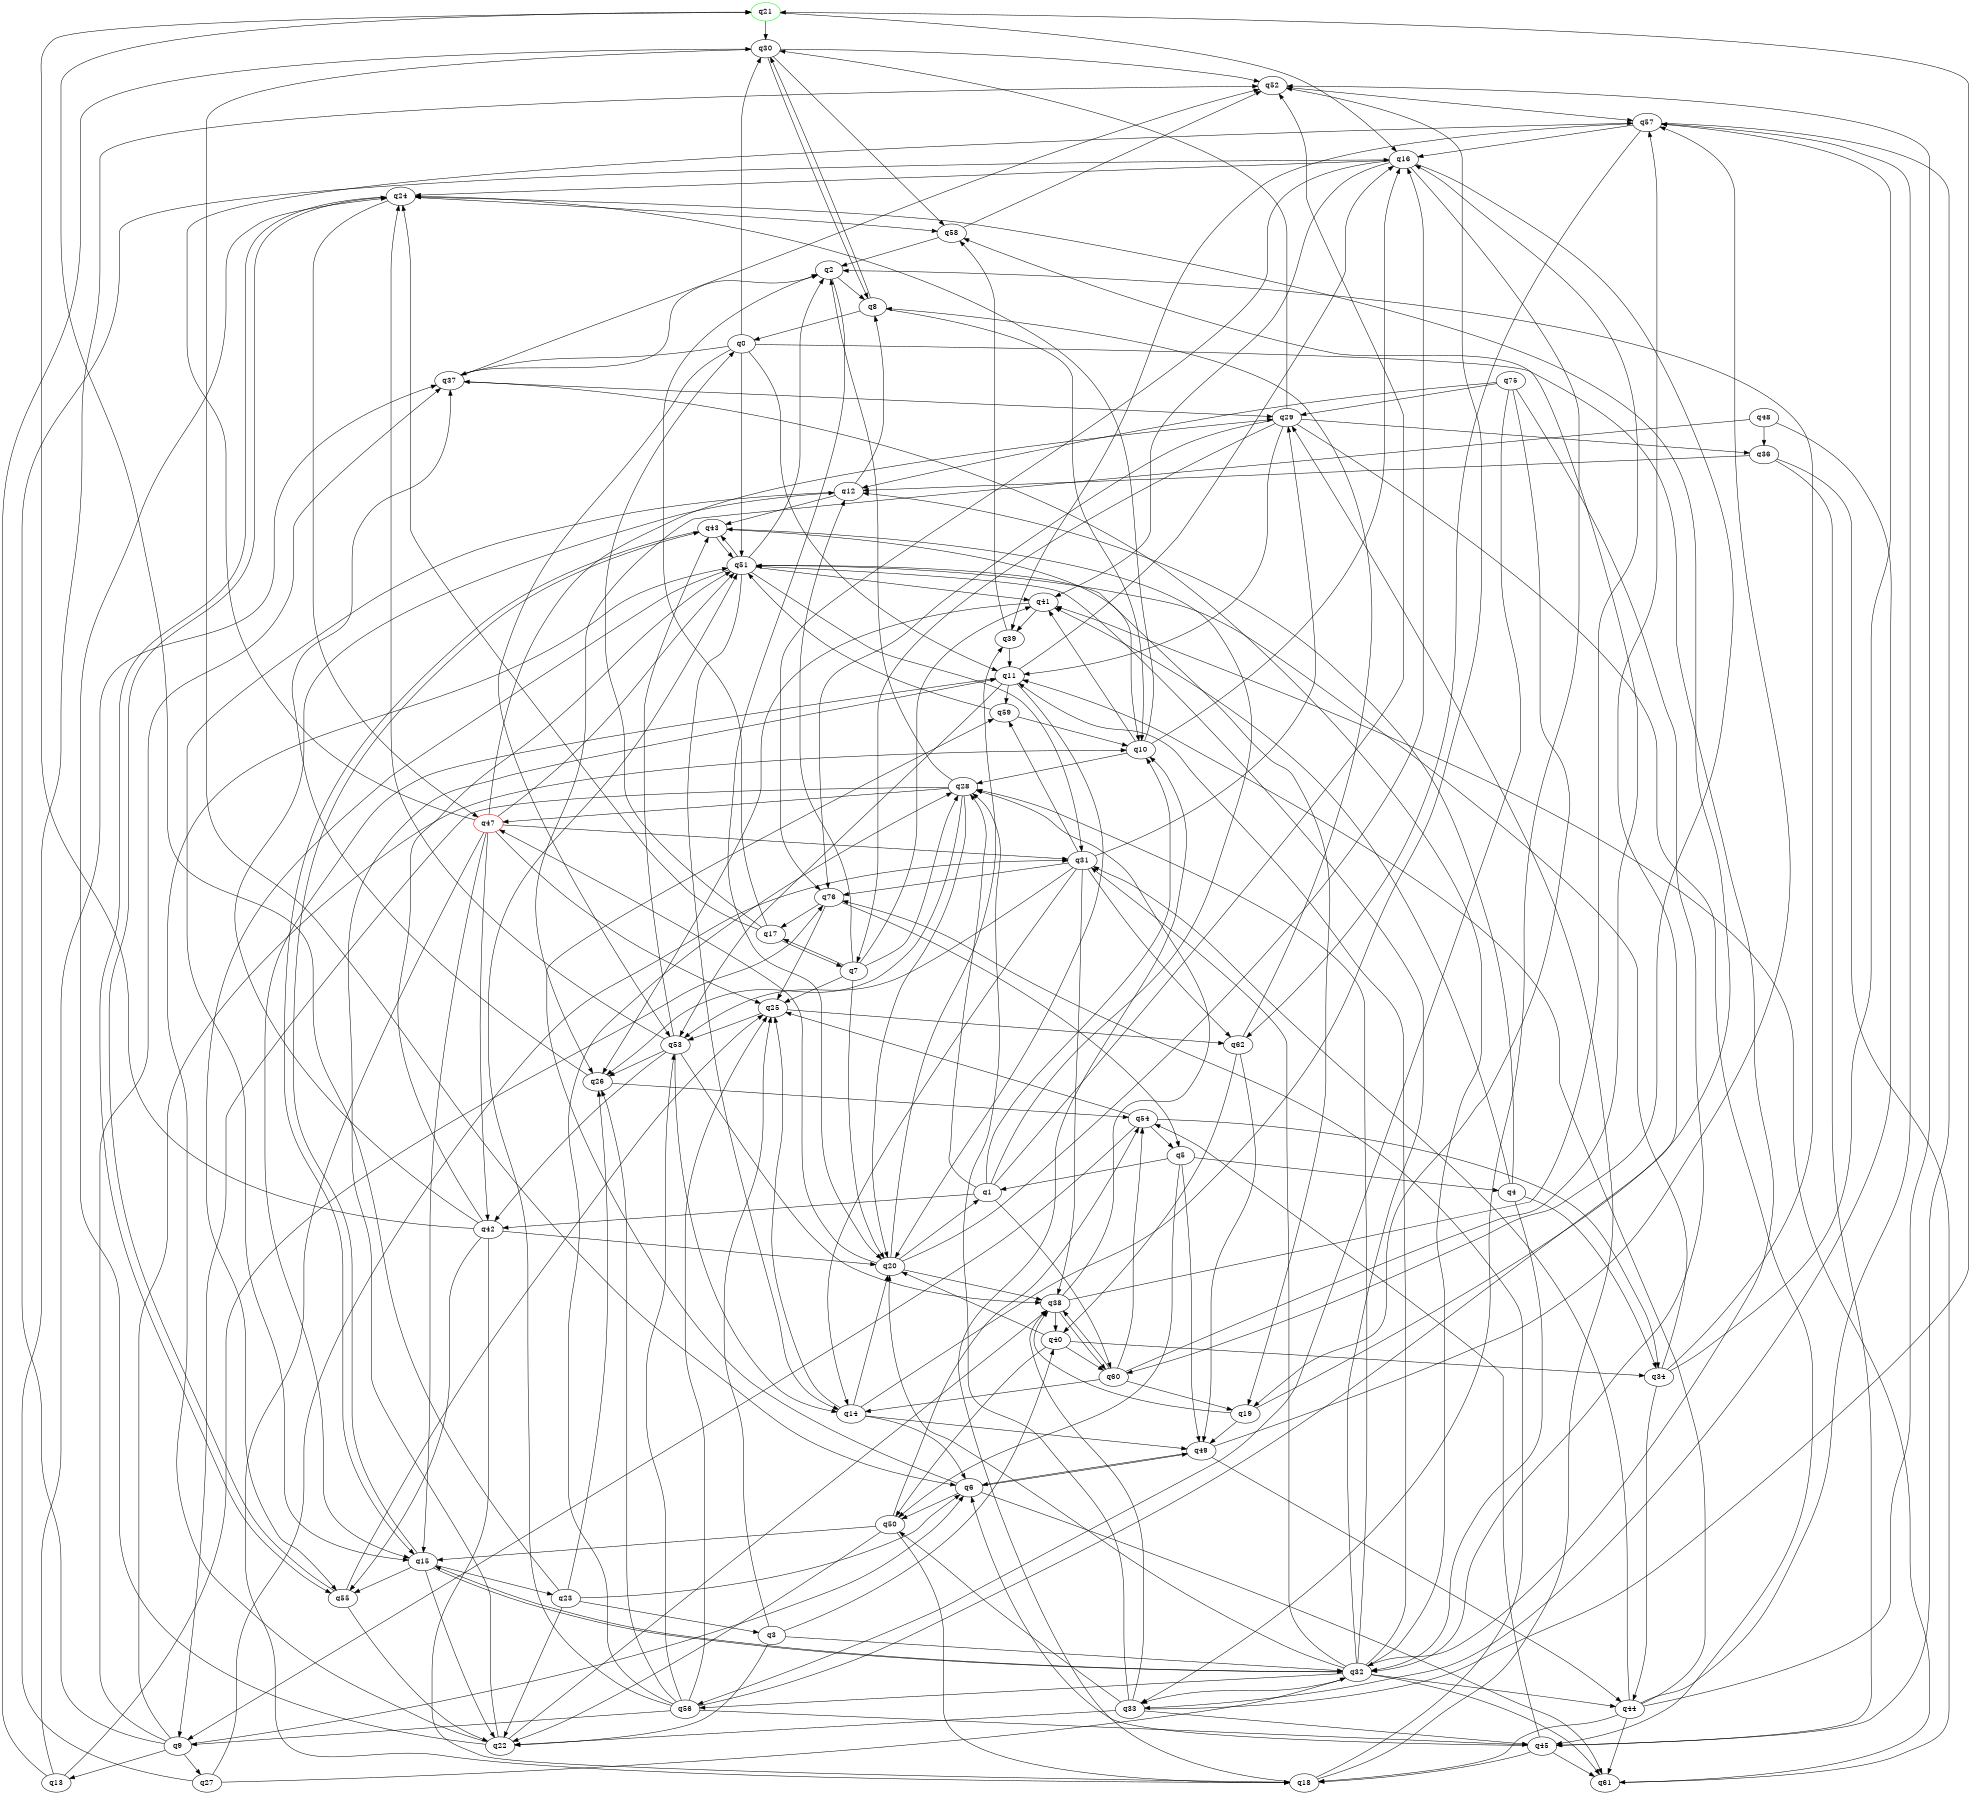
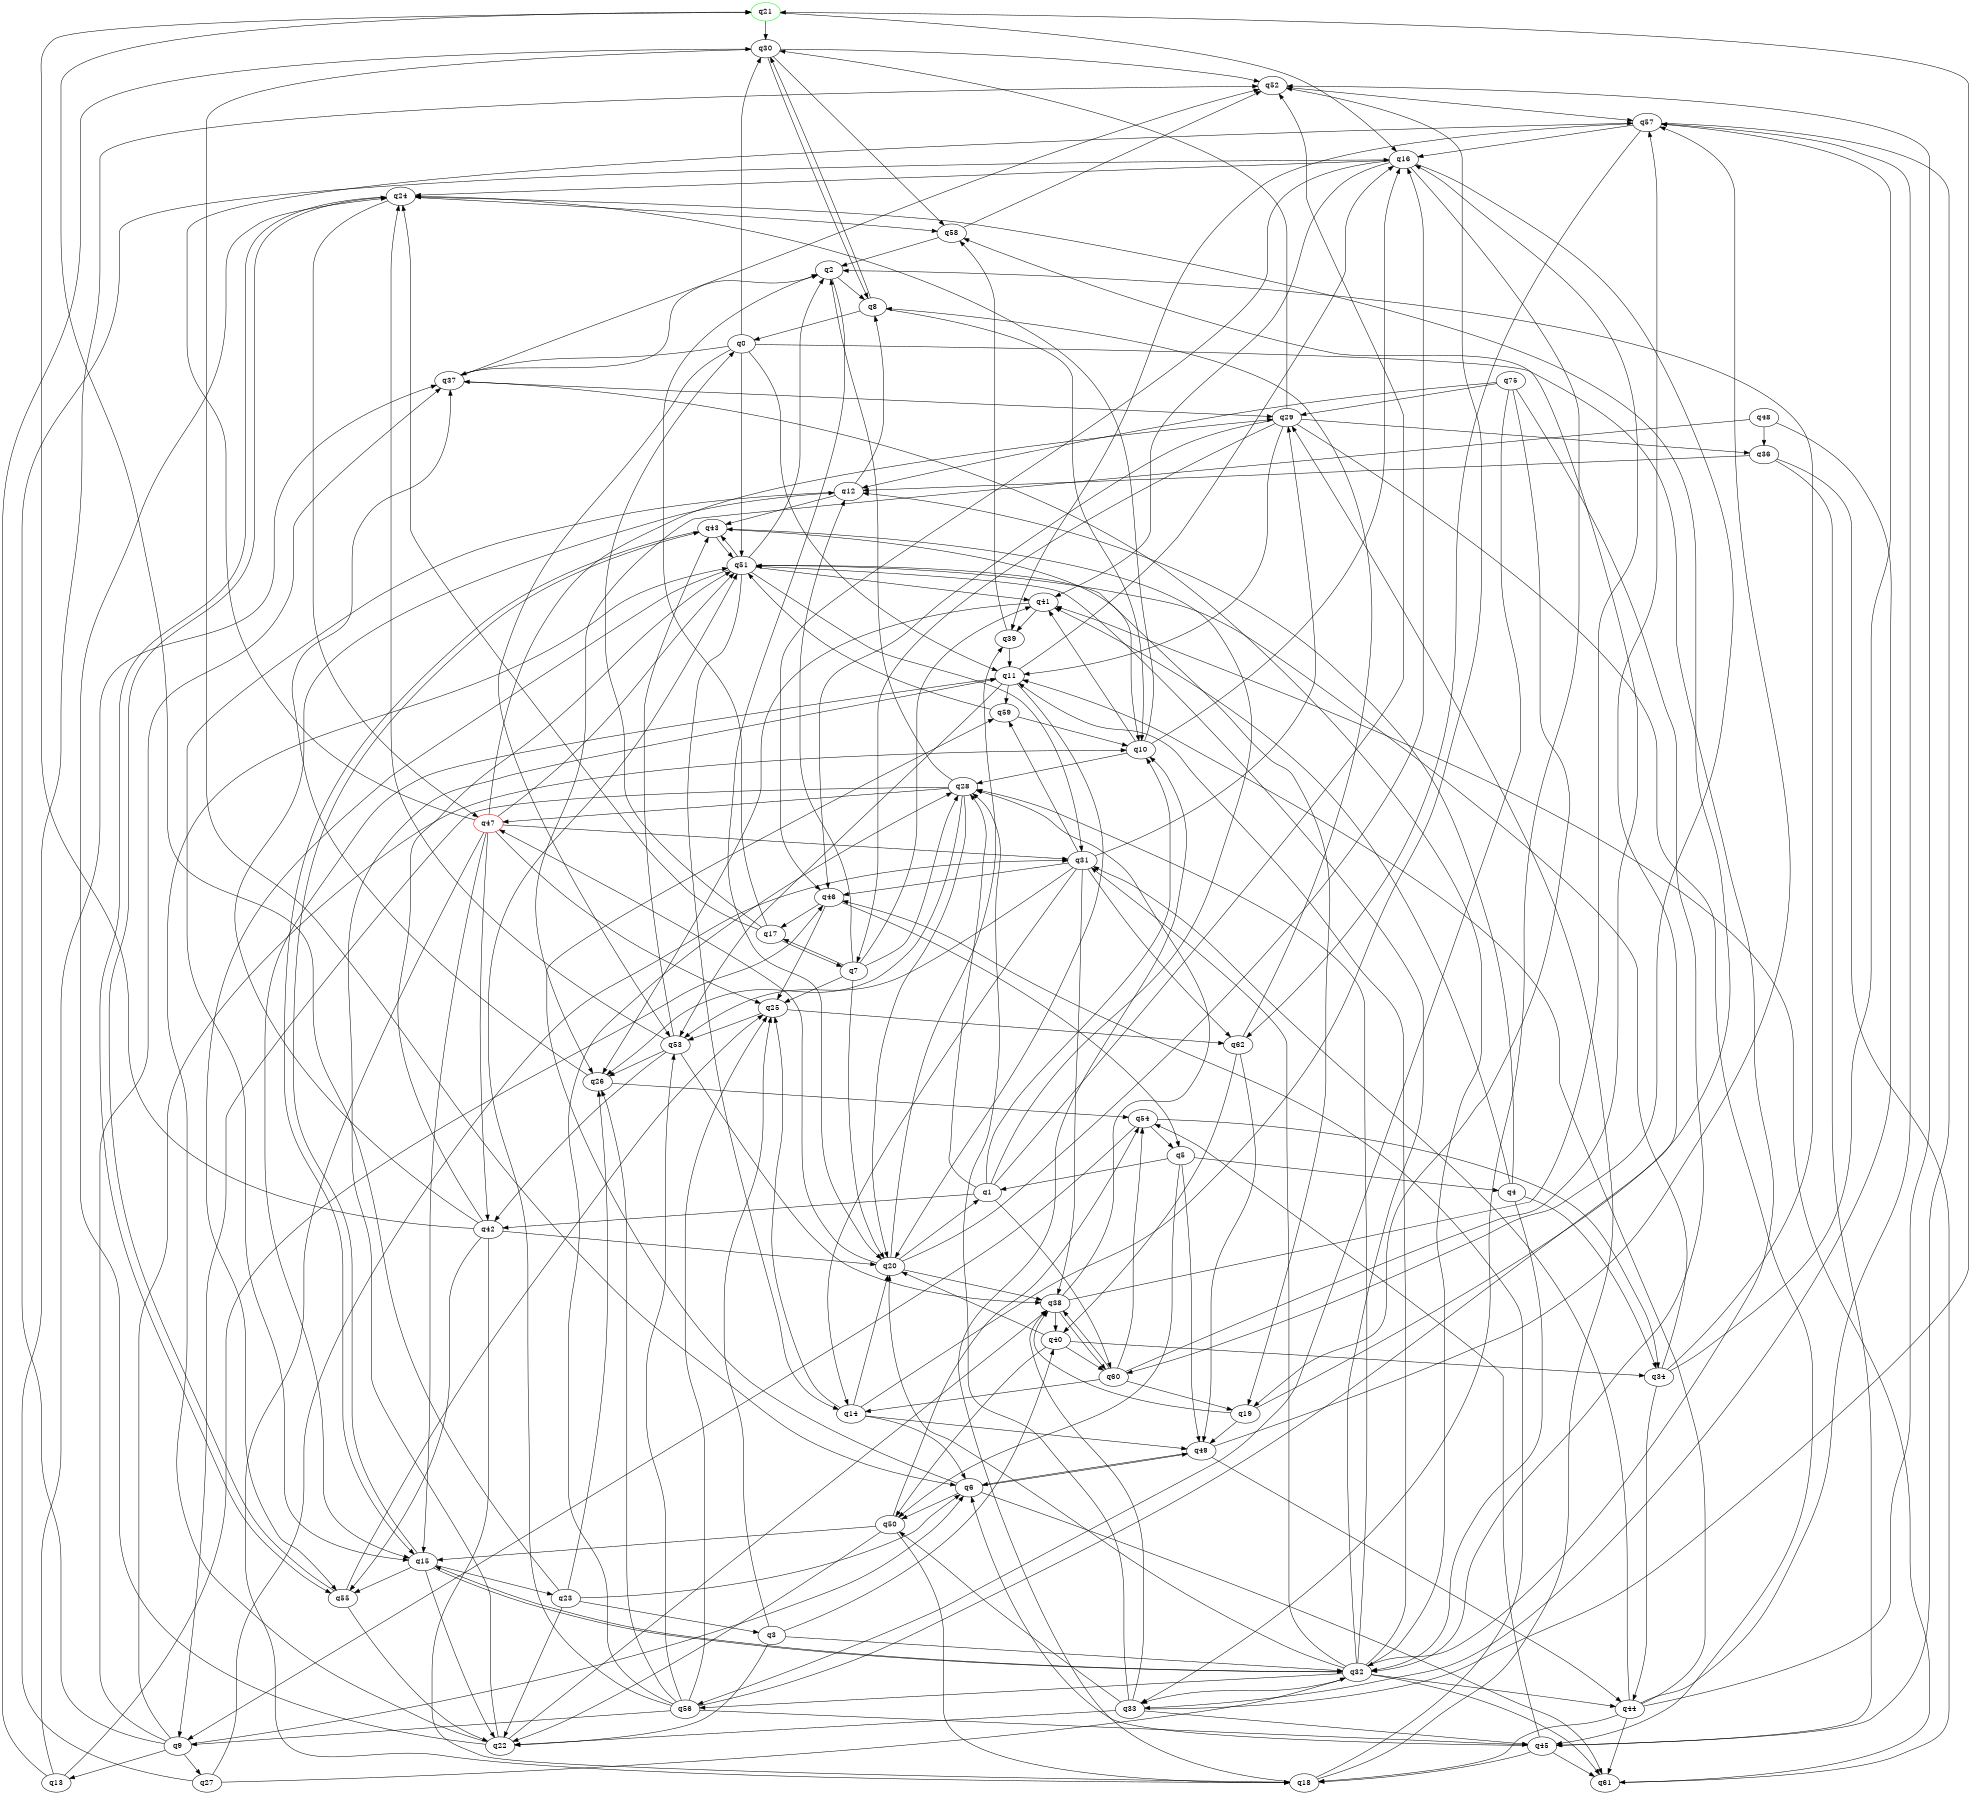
(829, 897) -> (829, 897)
(969, 1067) -> none
(703, 1260) -> none
